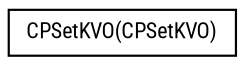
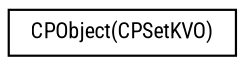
(122, 33) -> (122, 33)
